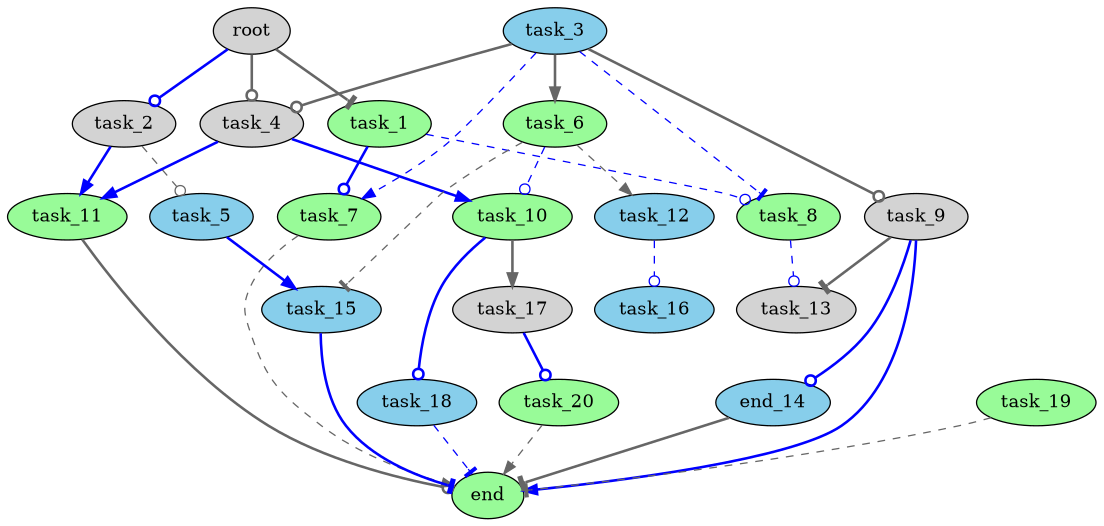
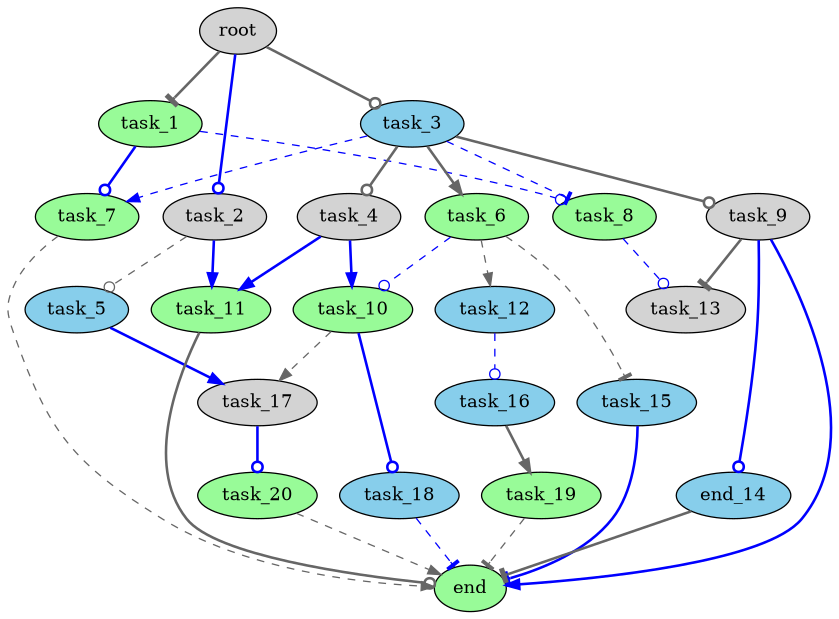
(252, 72) -> (319, 74)
(512, 257) -> (310, 352)
(256, 259) -> (161, 353)
none -> (515, 443)
